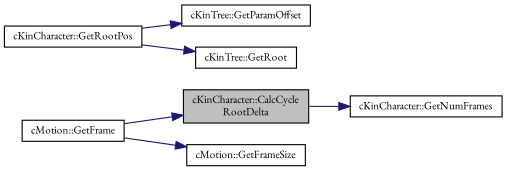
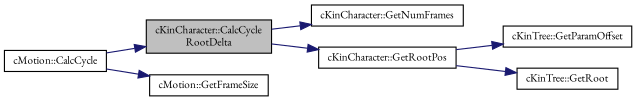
none -> (289, 46)
(73, 131) -> (55, 61)
